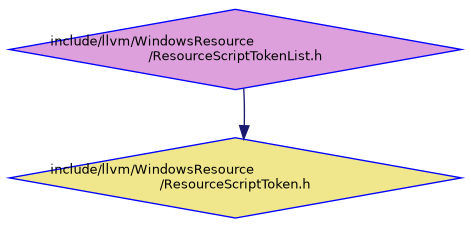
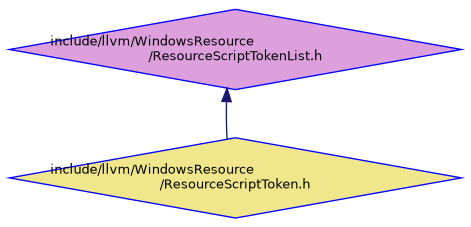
(244, 107) -> (226, 120)
